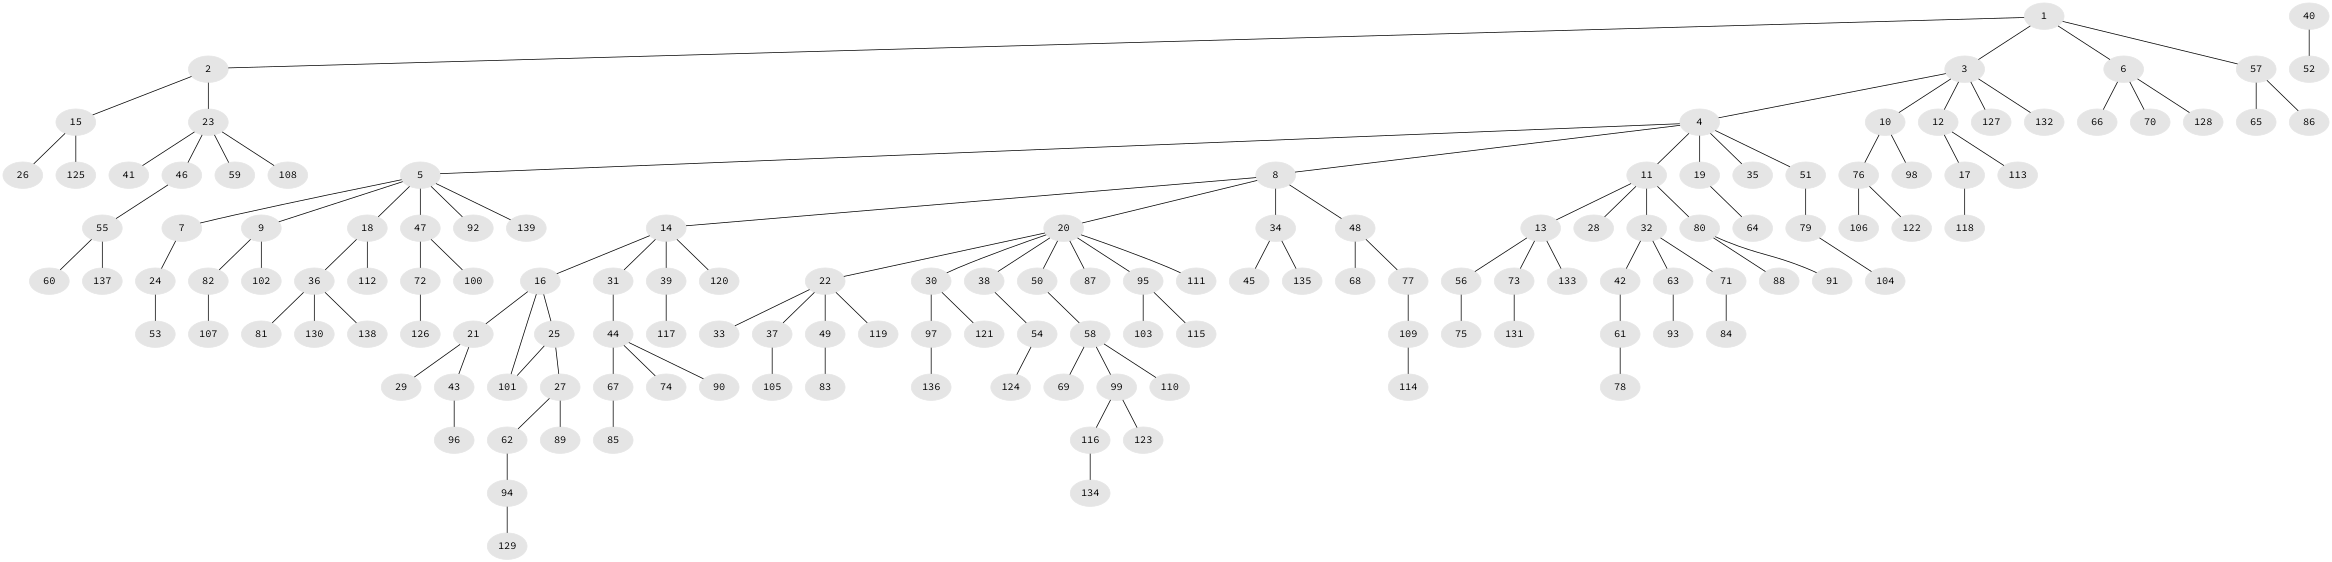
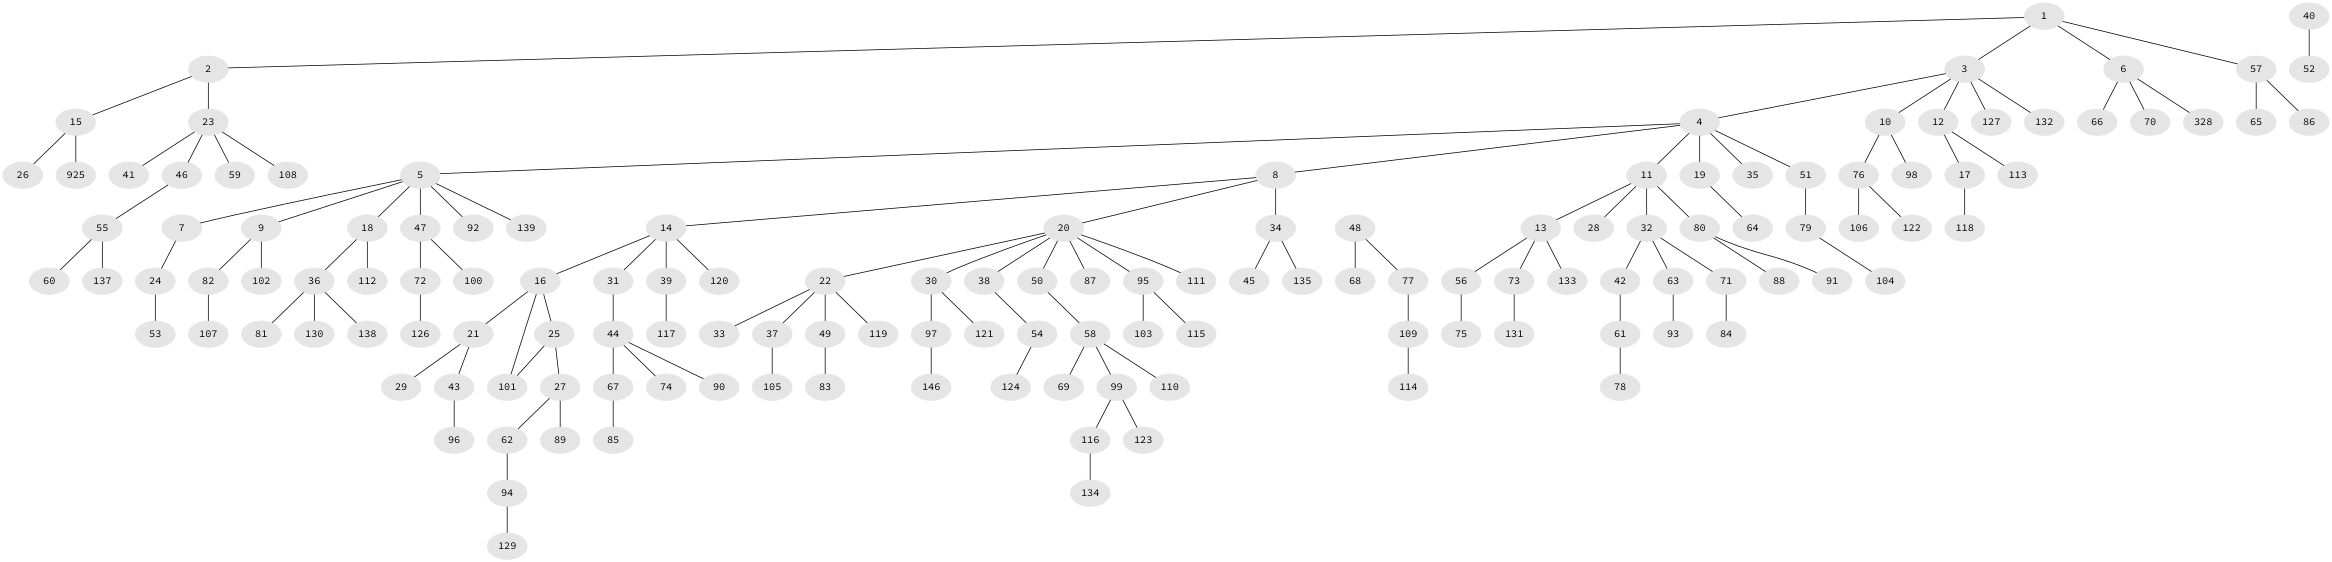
(2203, 122) -> (2203, 122)
(76, 175) -> (76, 175)
(1316, 202) -> none
(931, 387) -> (931, 387)
